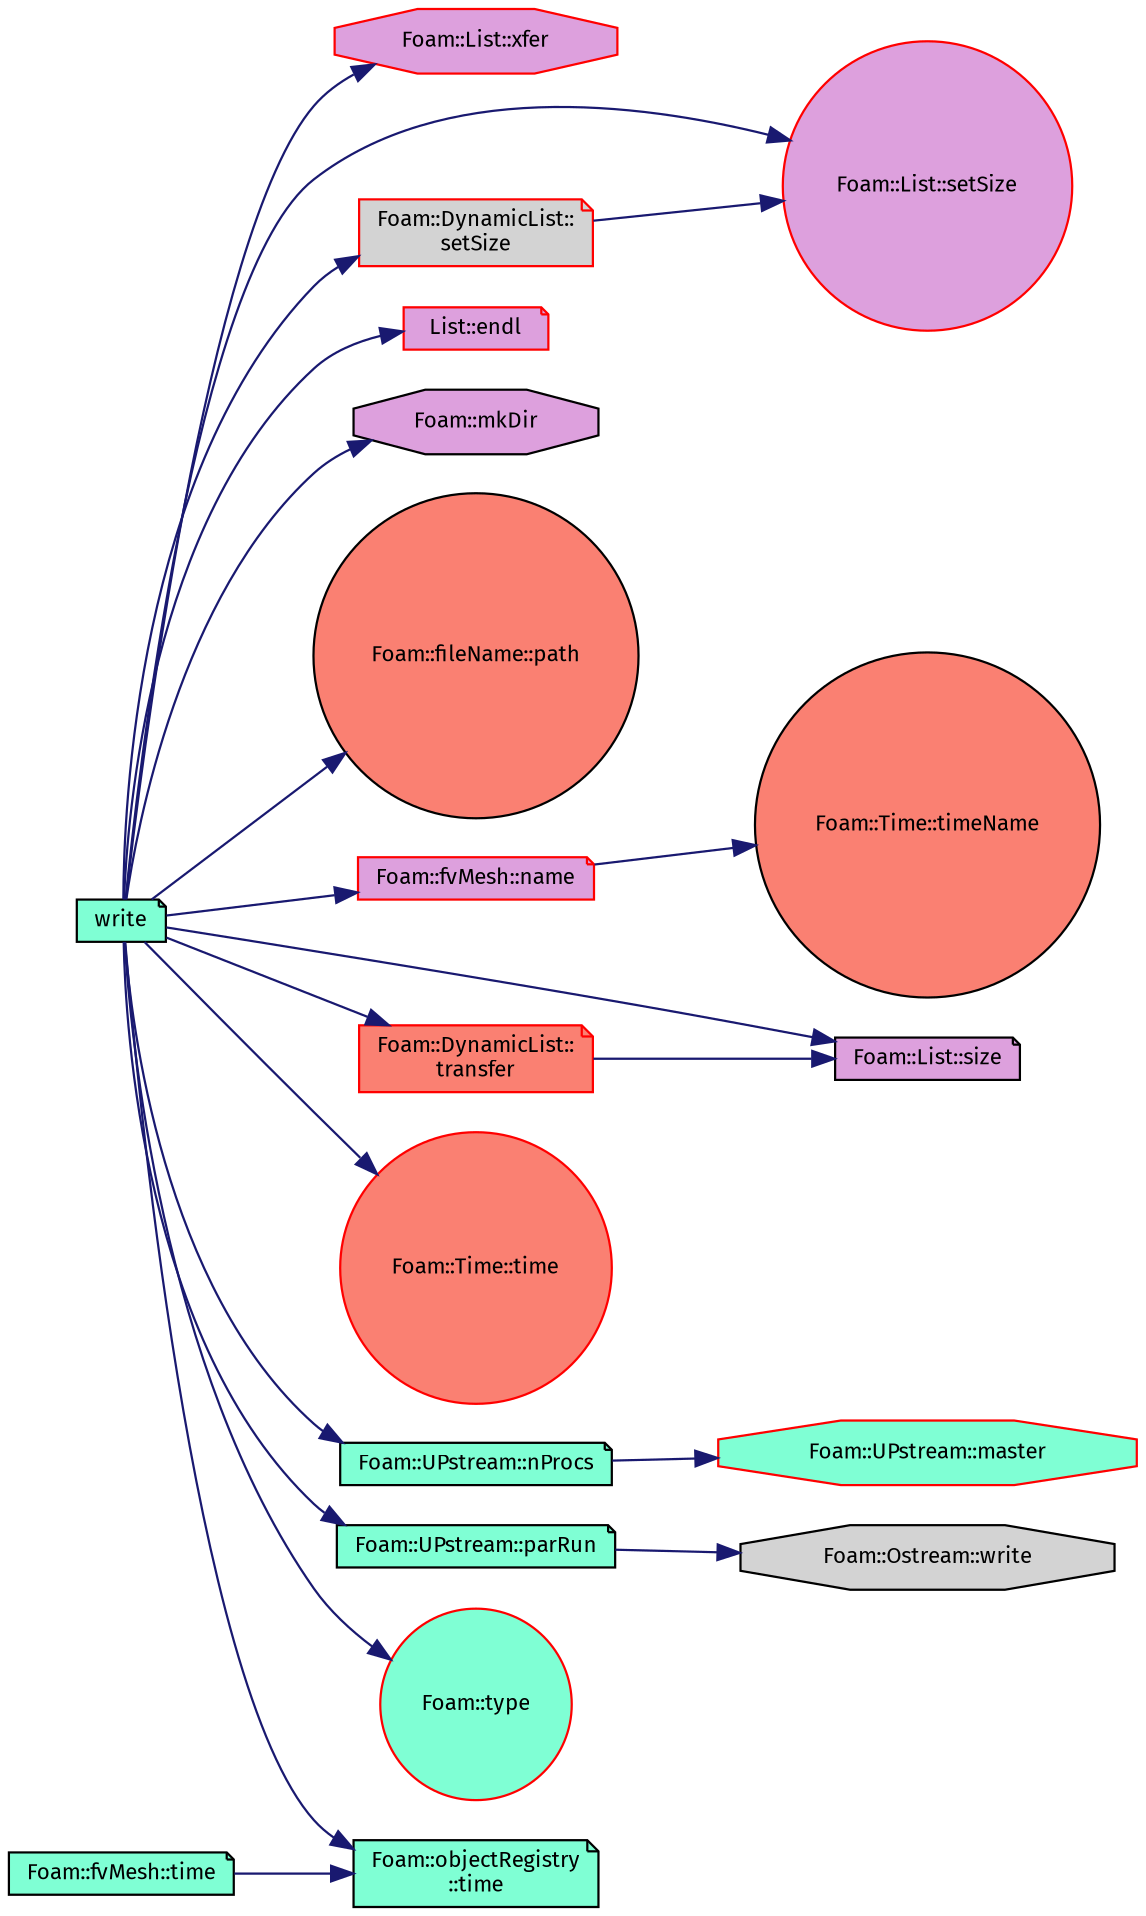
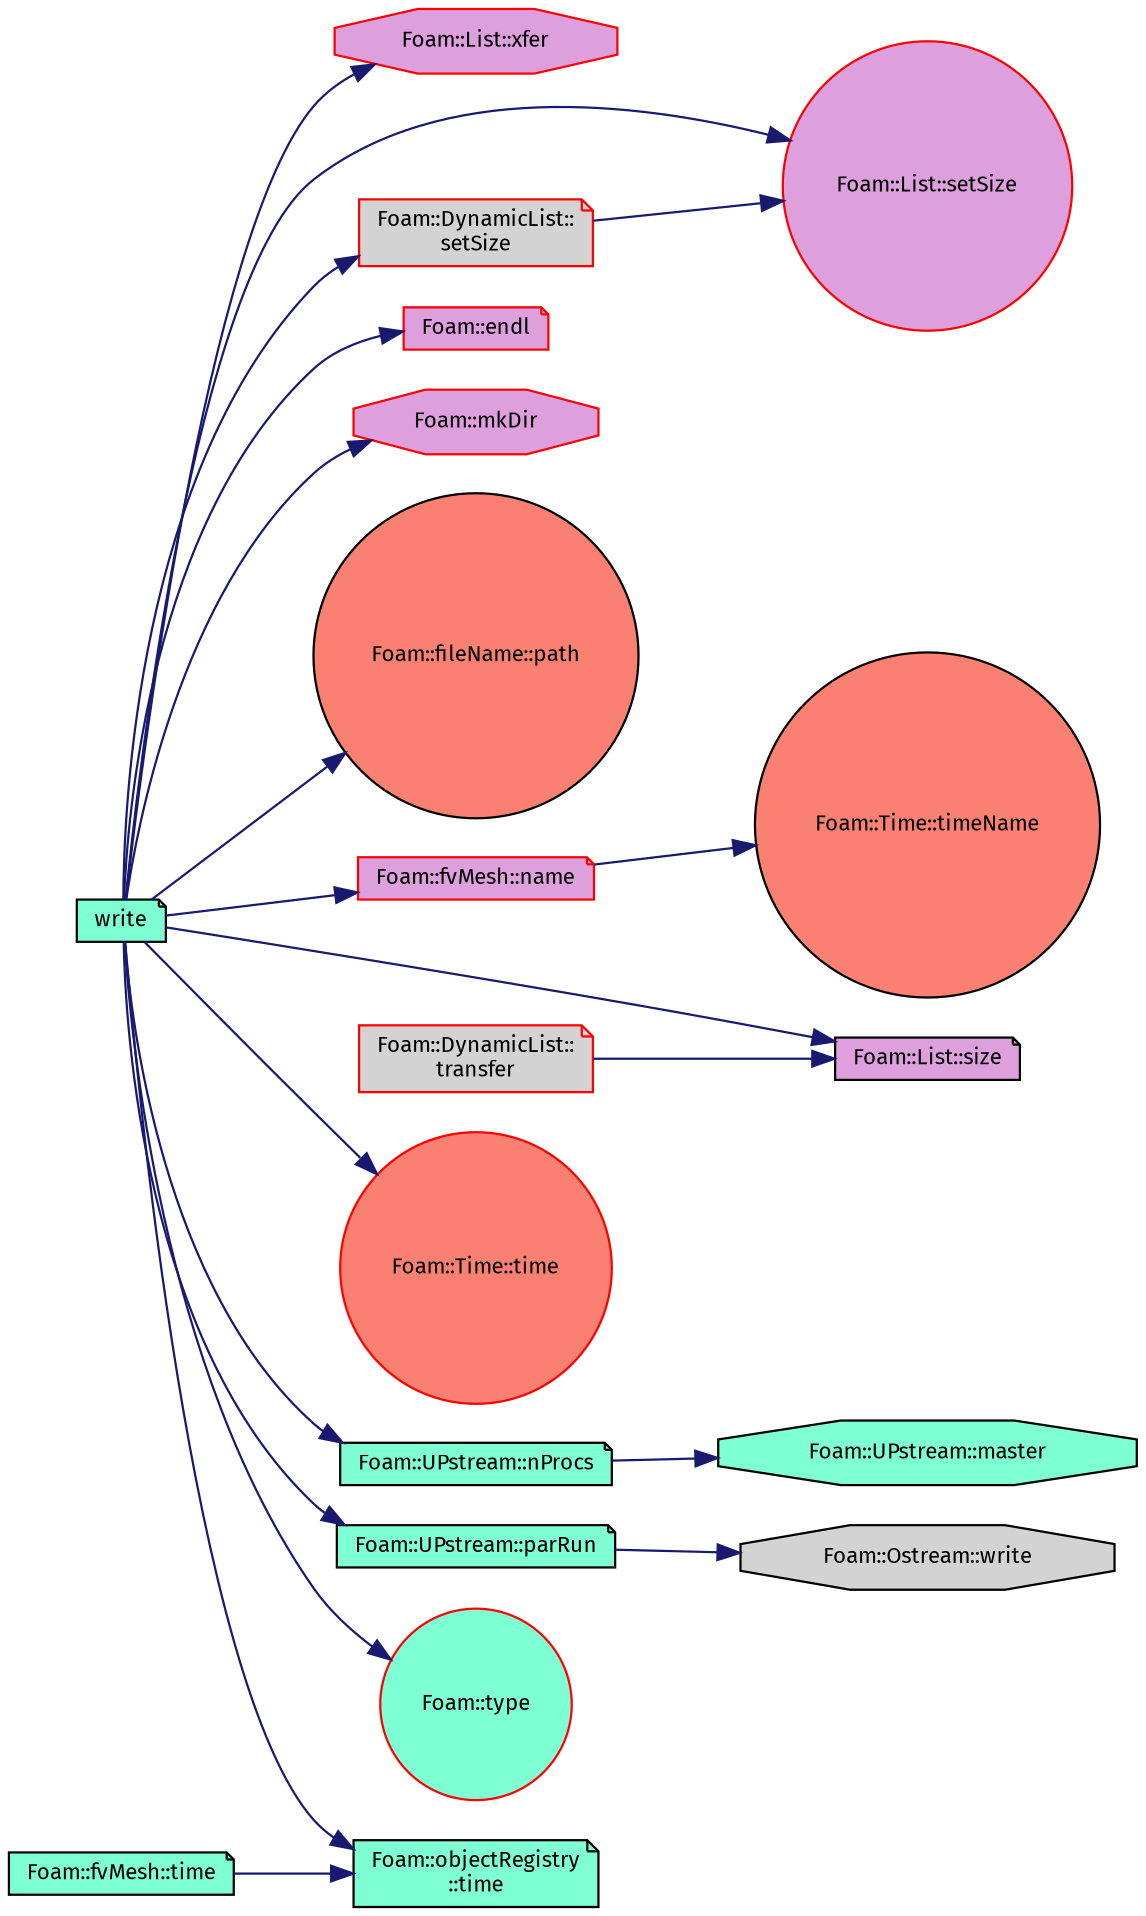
(476, 328) -> (476, 328)
(476, 422) -> (476, 422)
(267, 977) -> none
(476, 1059) -> (476, 1059)
(928, 1453) -> (928, 1453)
